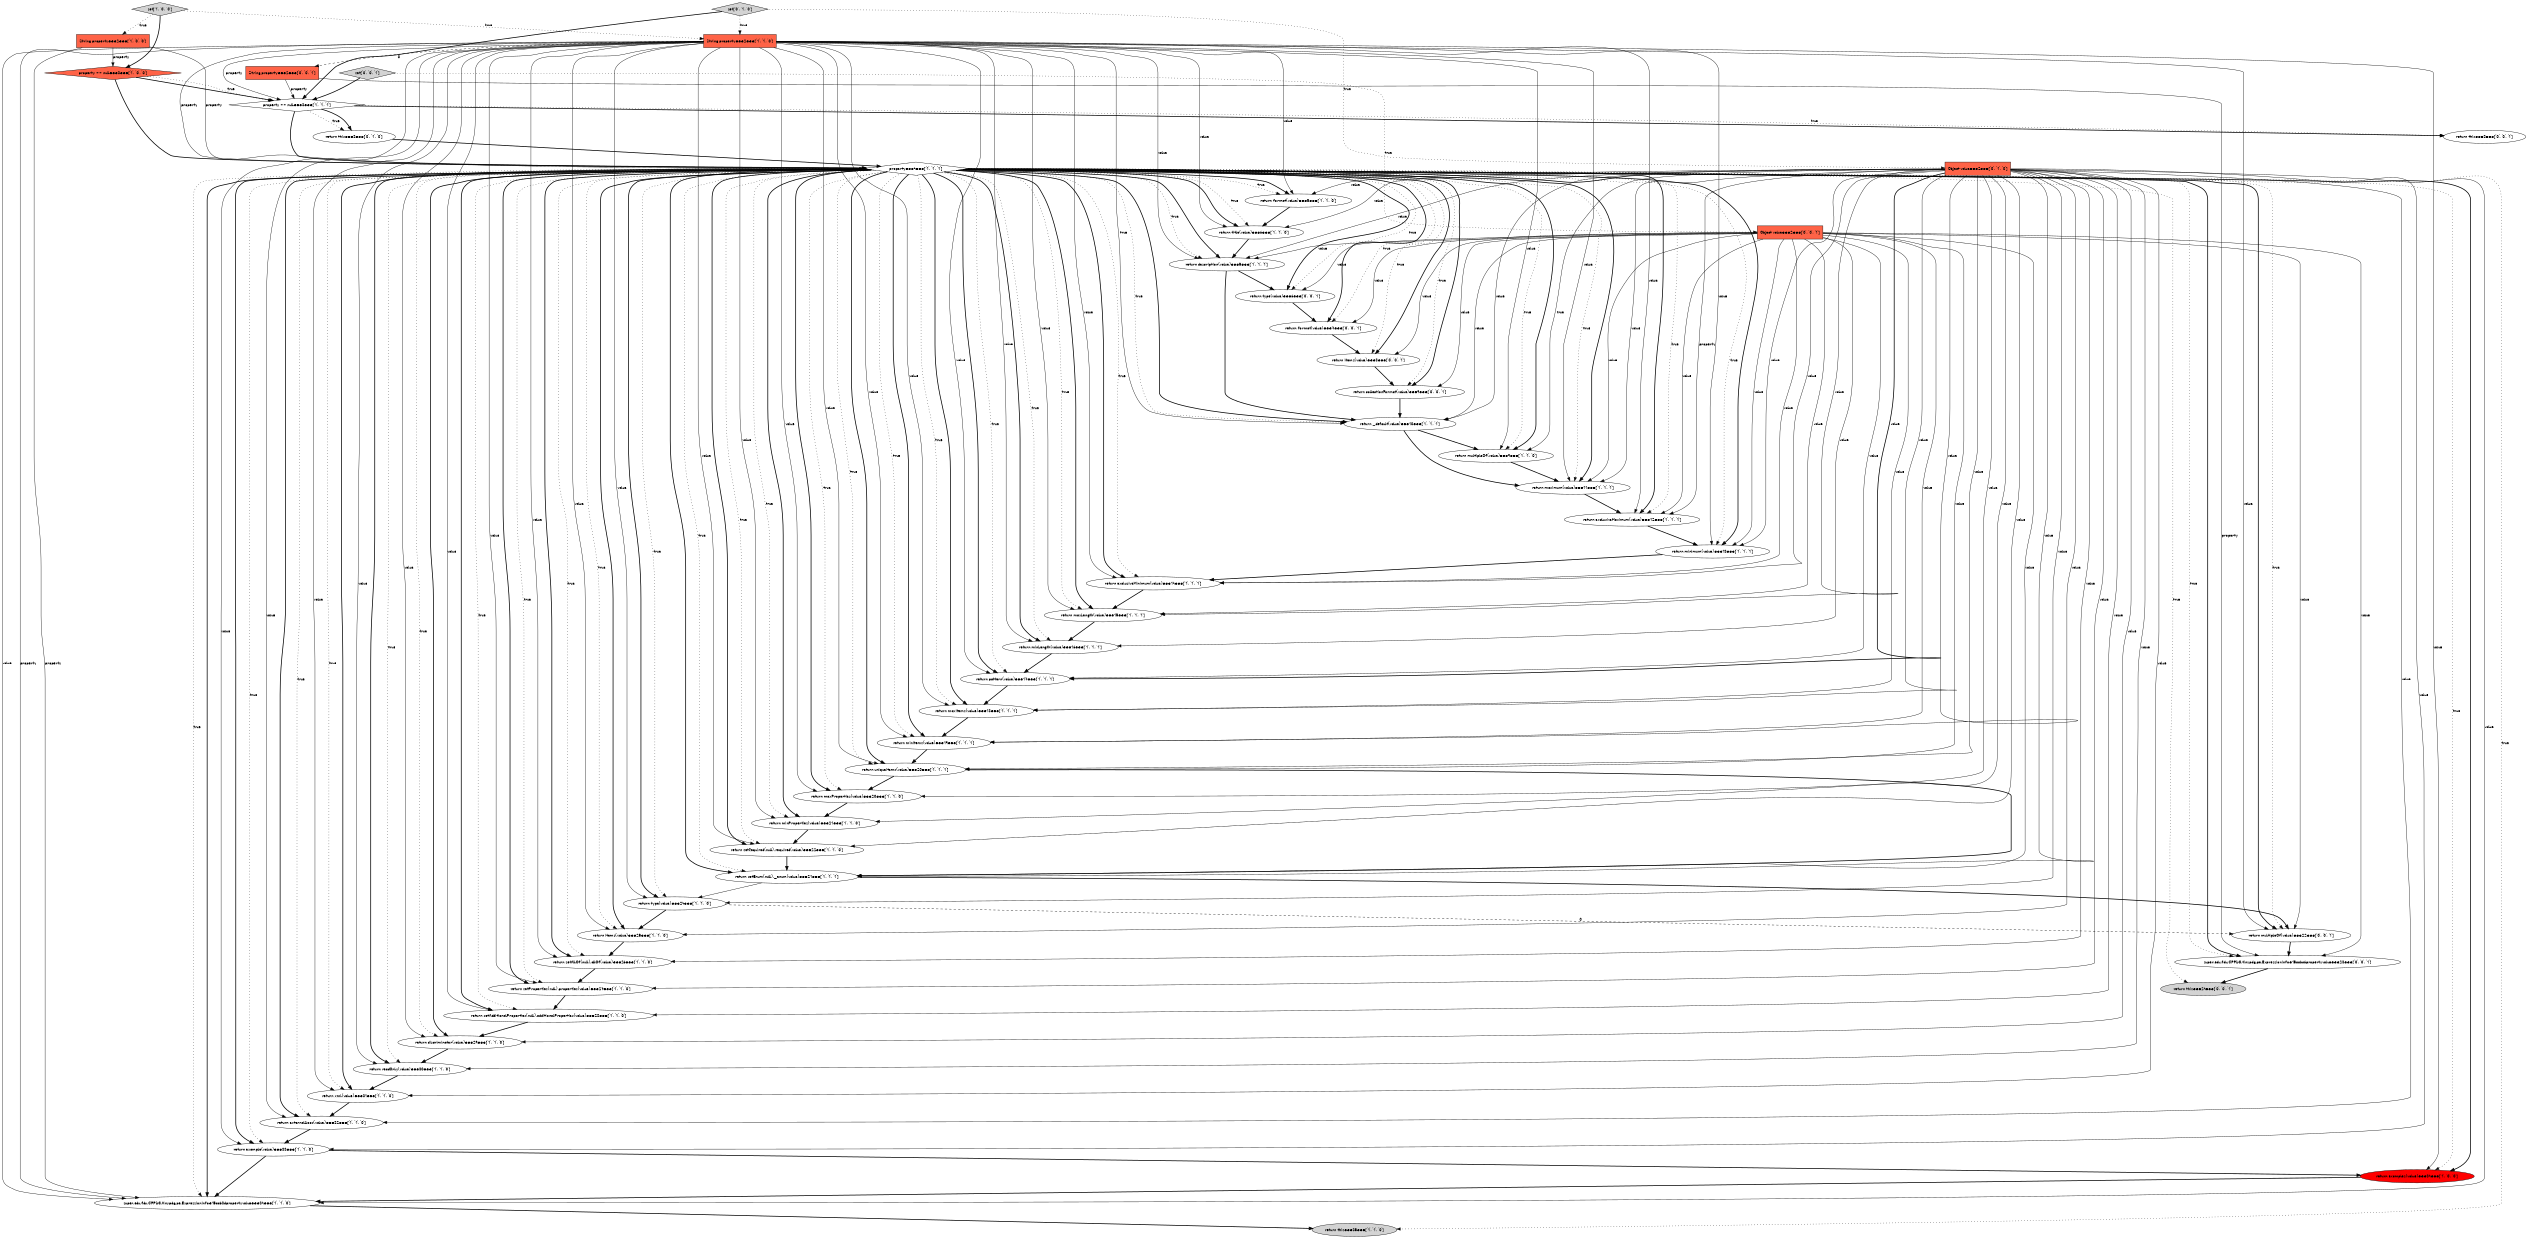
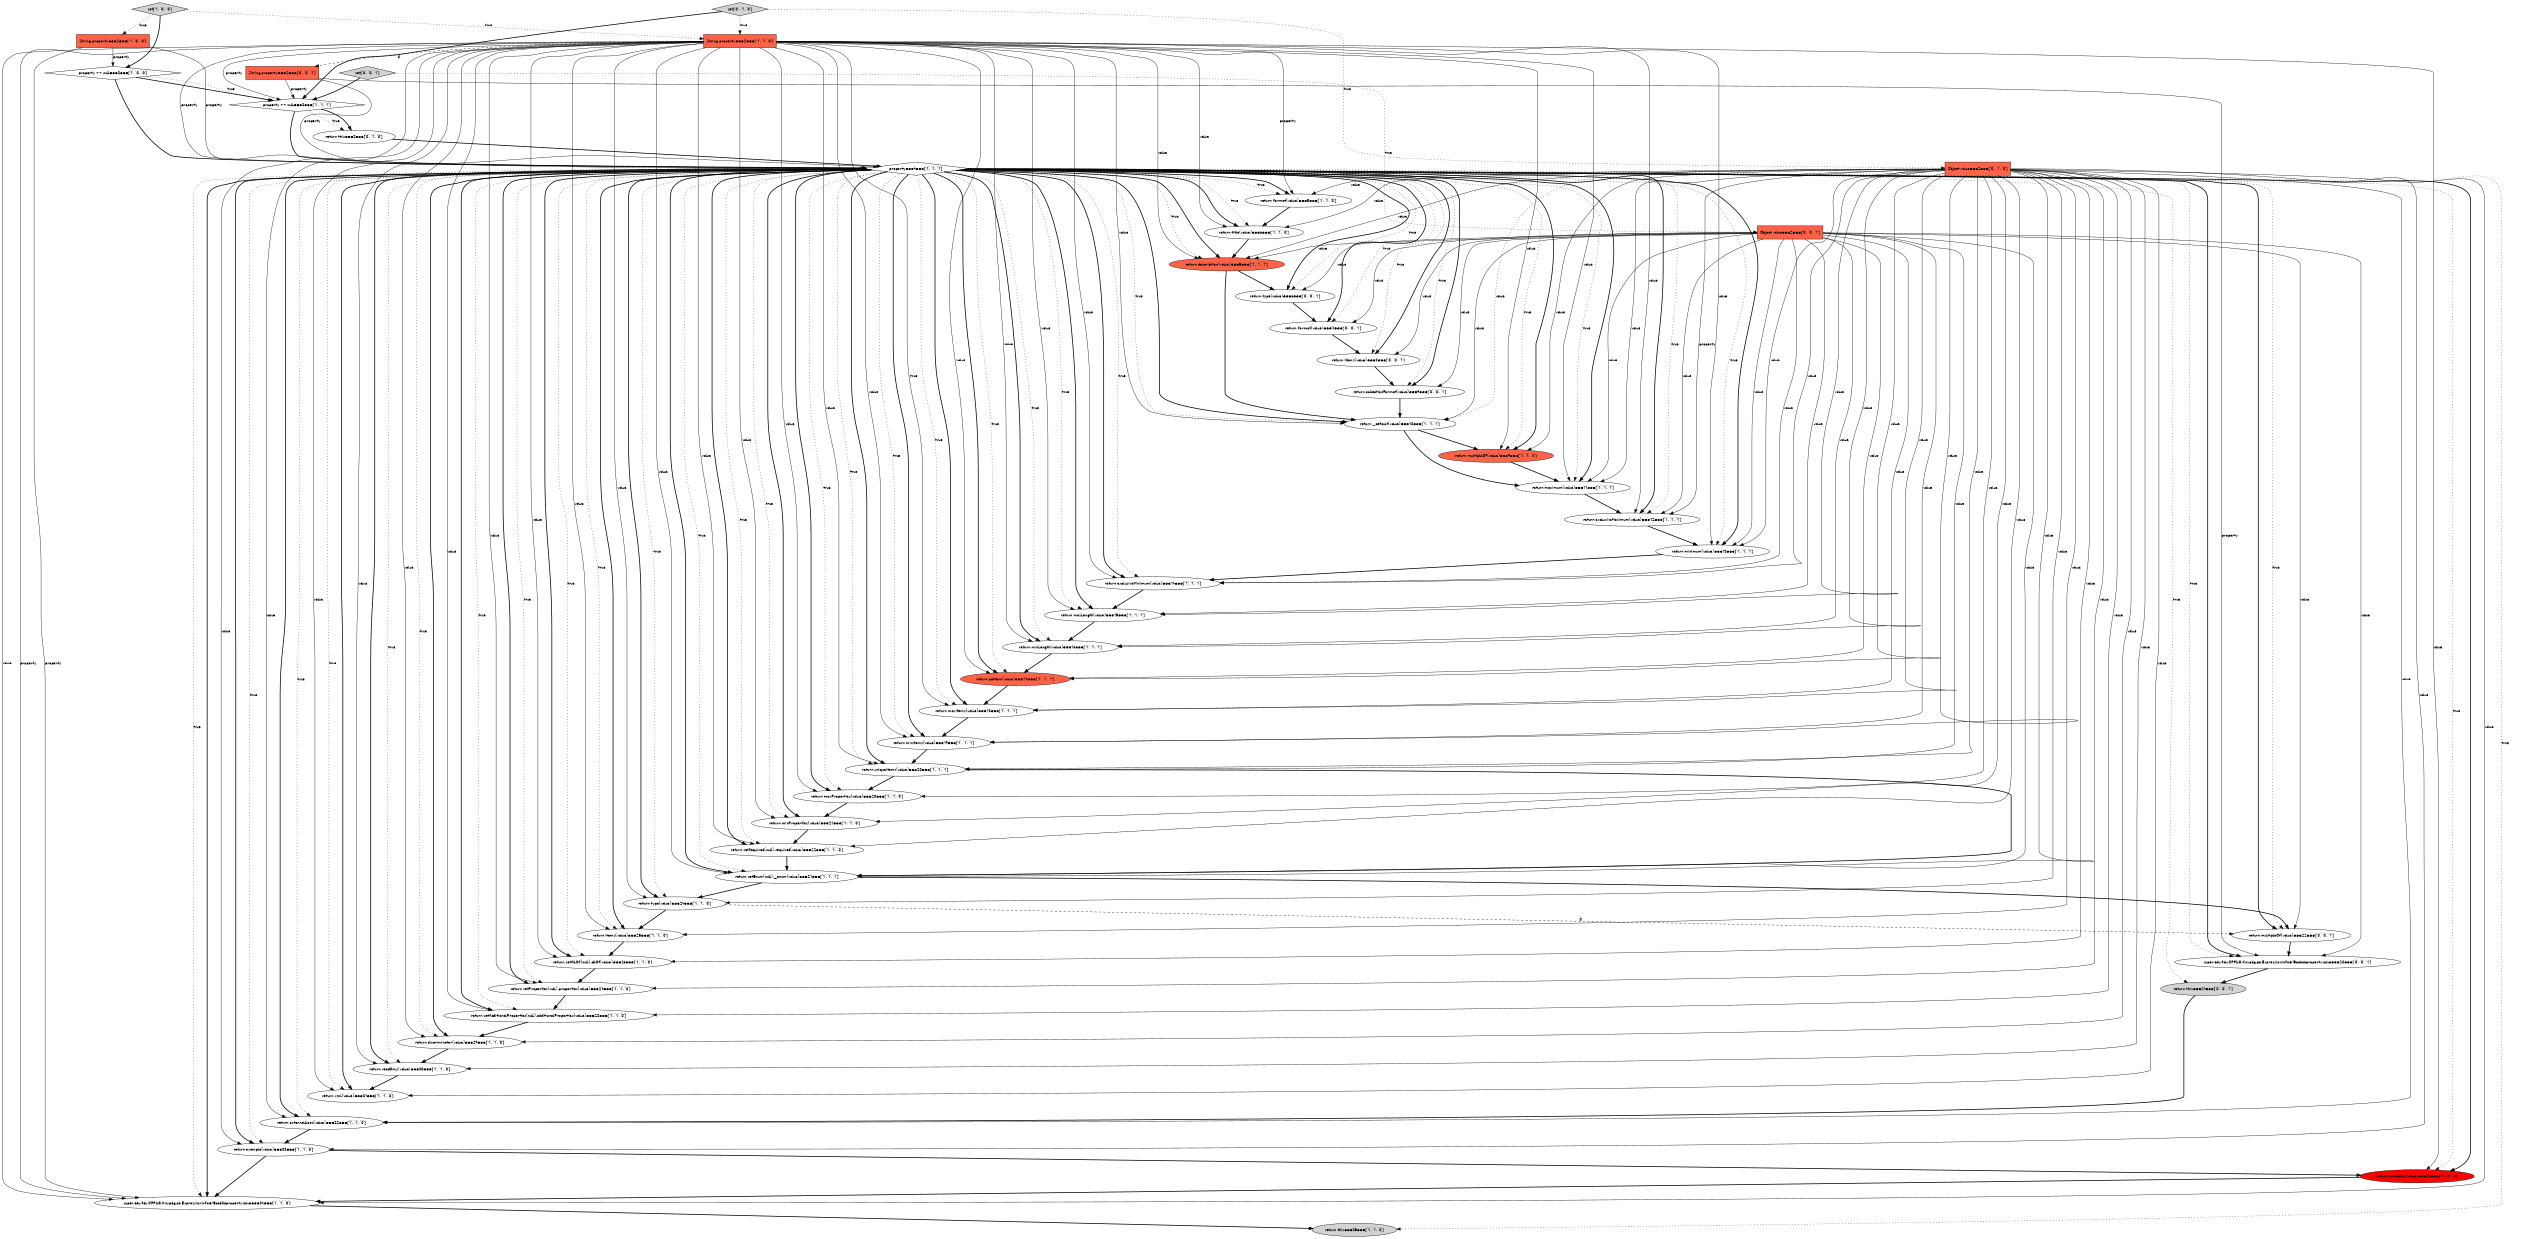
(1943, 57) -> (657, 463)
(113, 73) -> (113, 73)
(1288, 121) -> (1288, 121)
(2485, 137) -> none
none -> (508, 160)
(1544, 196) -> (1544, 196)
(1124, 232) -> (1124, 232)
(1227, 264) -> (1227, 264)
(1560, 312) -> (1560, 312)
(914, 376) -> (914, 376)
(1496, 456) -> (1496, 456)
none -> (1807, 628)
(1794, 662) -> (1794, 662)
(1015, 679) -> (1015, 679)
(732, 890) -> (732, 890)
(341, 1108) -> (1481, 1117)
